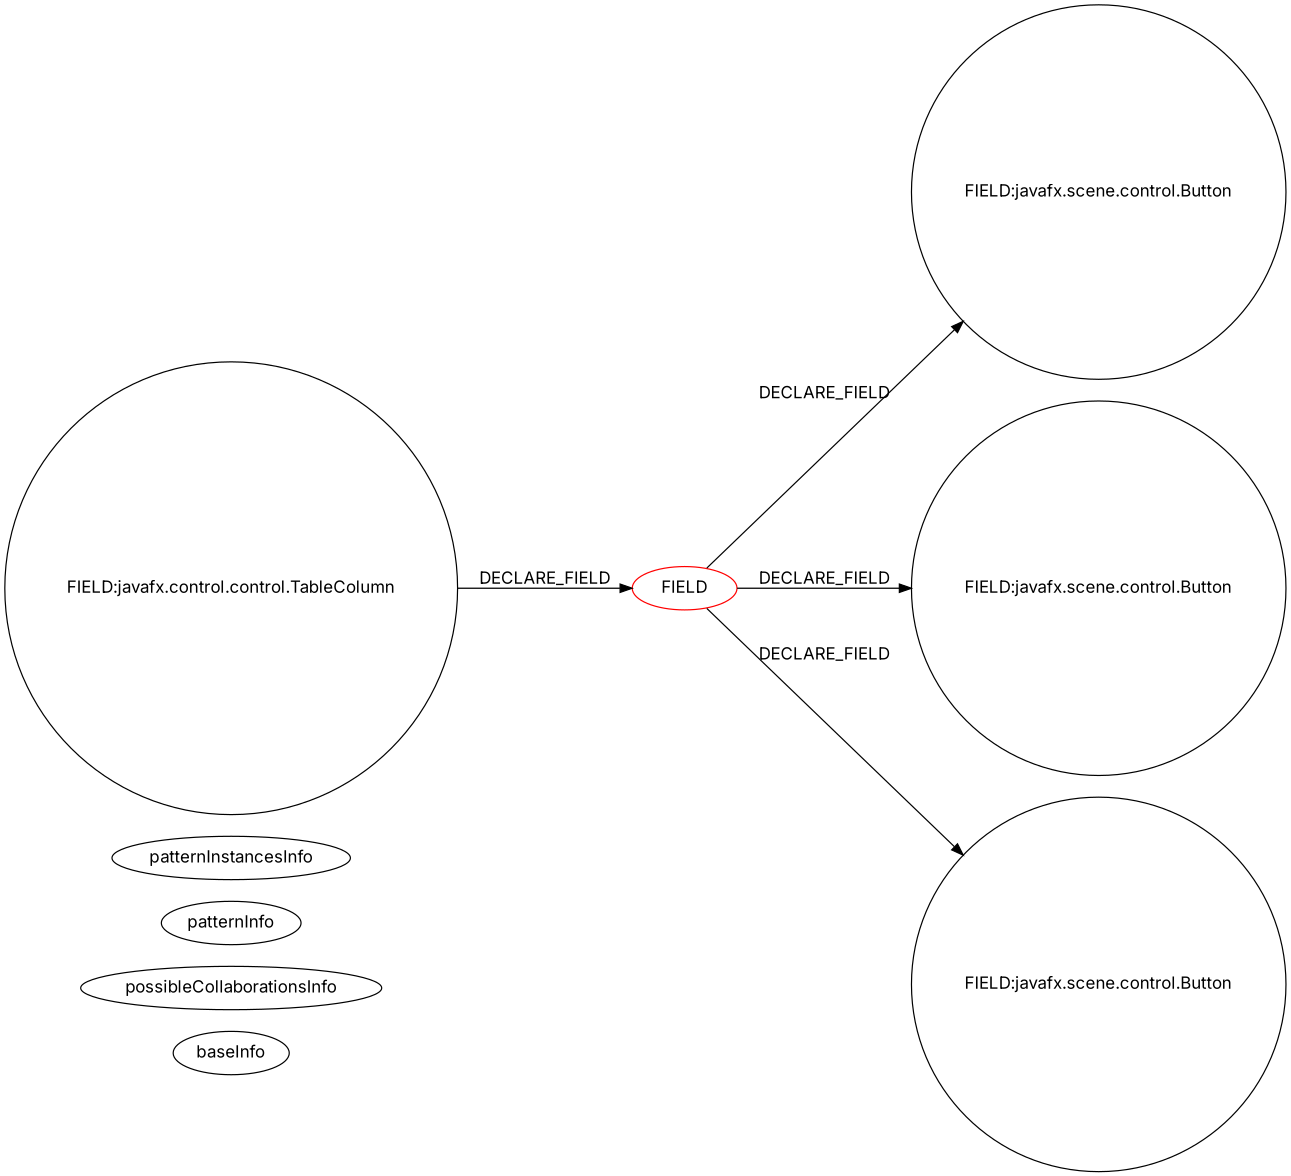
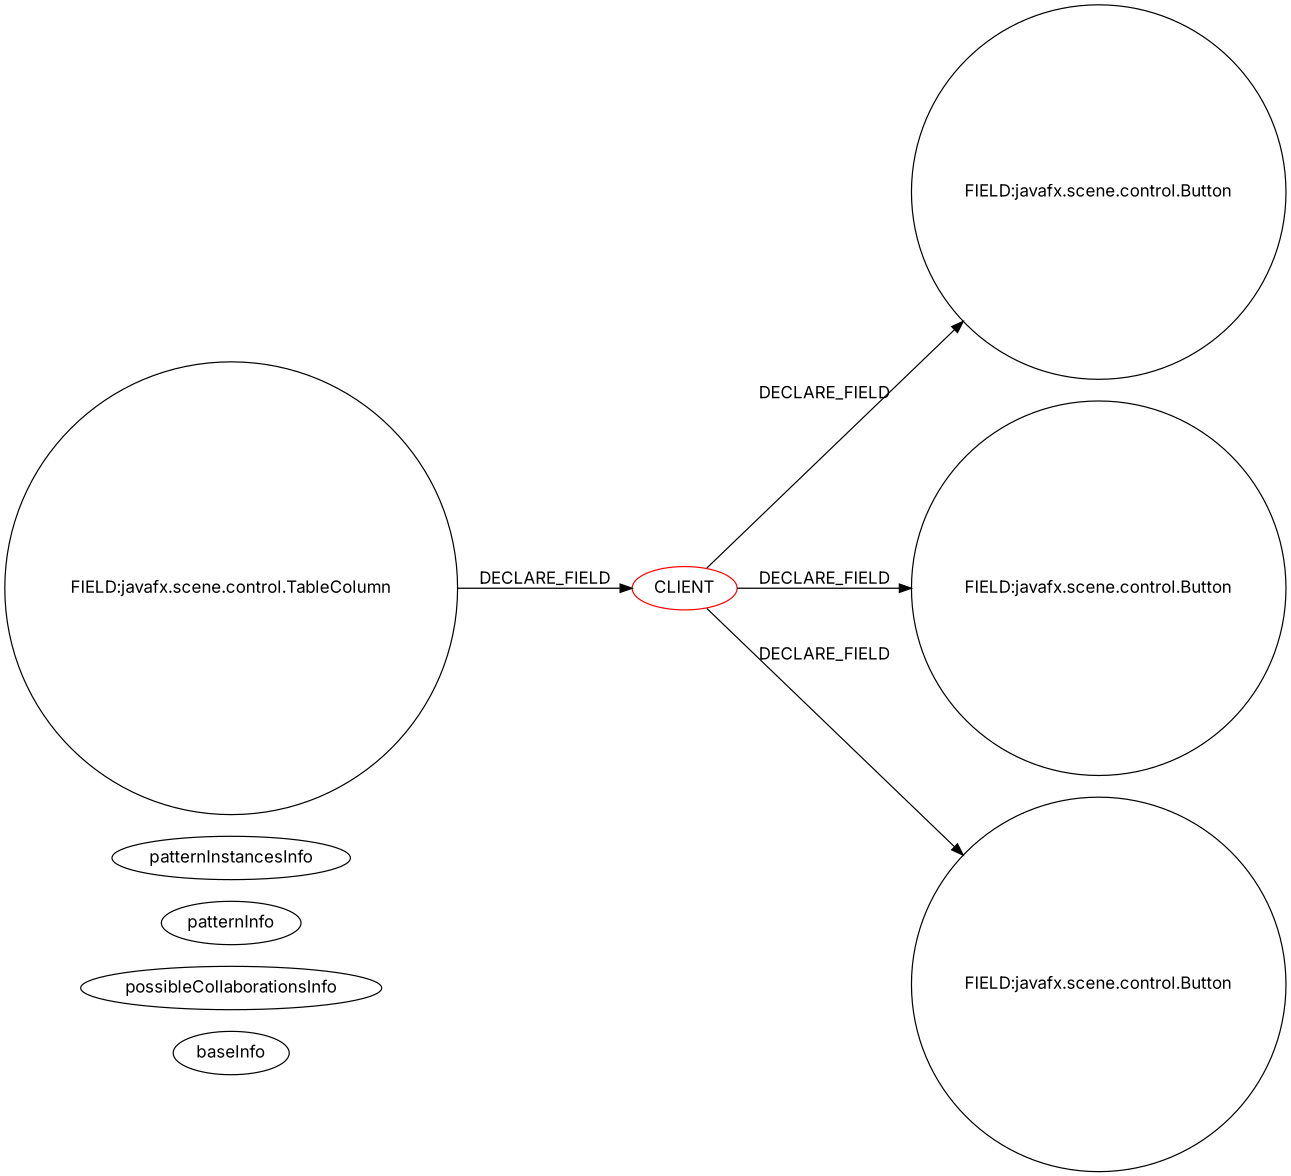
(231, 588) -> (231, 588)
(685, 588) -> (685, 588)
